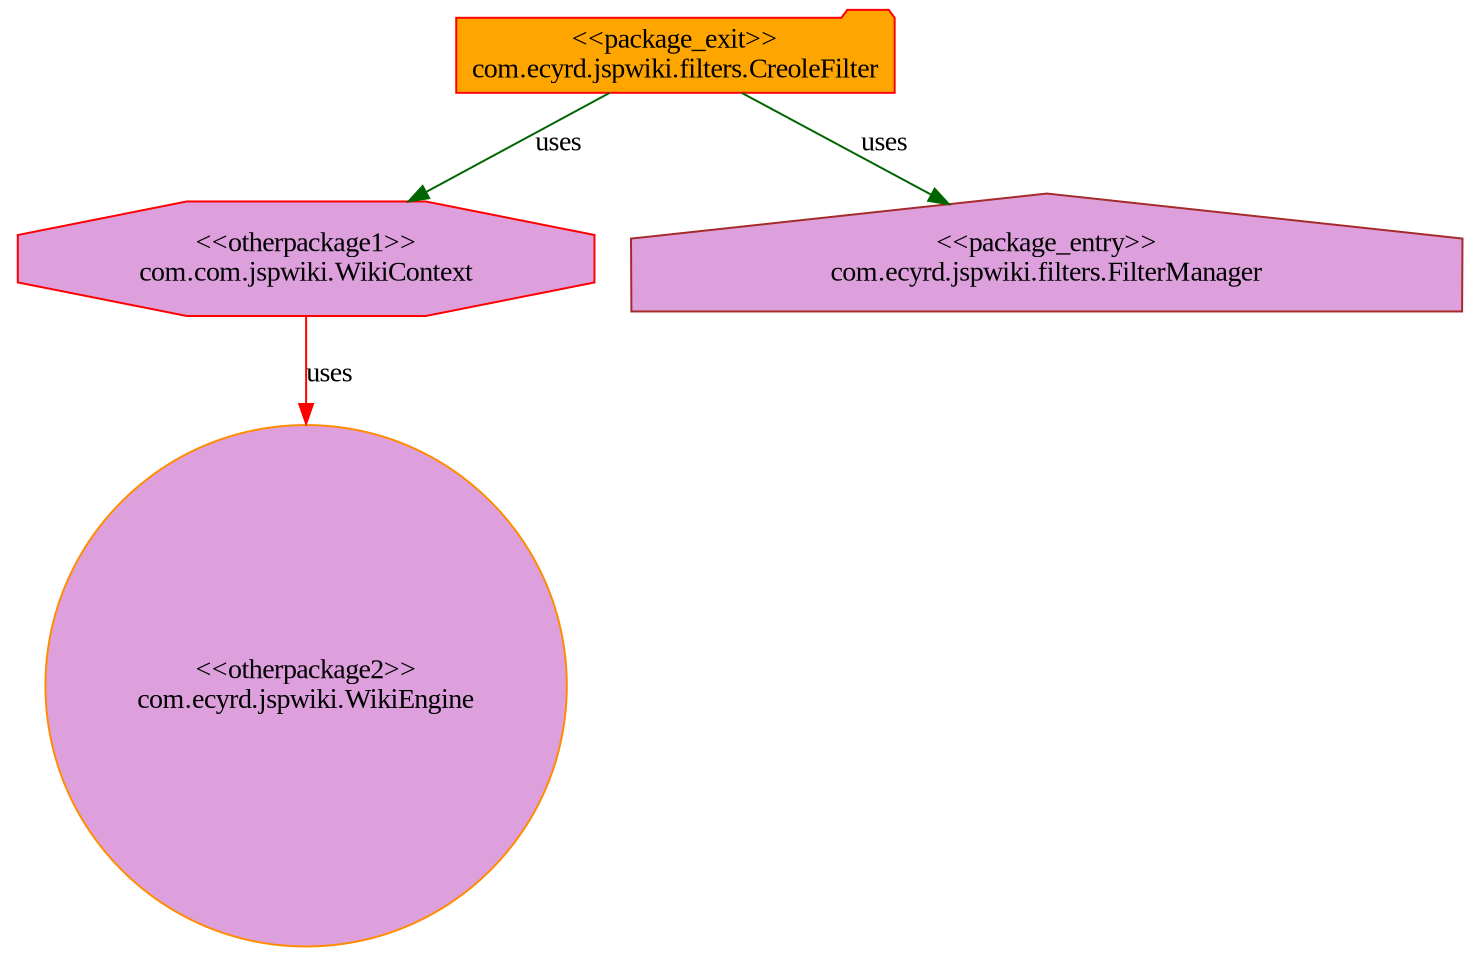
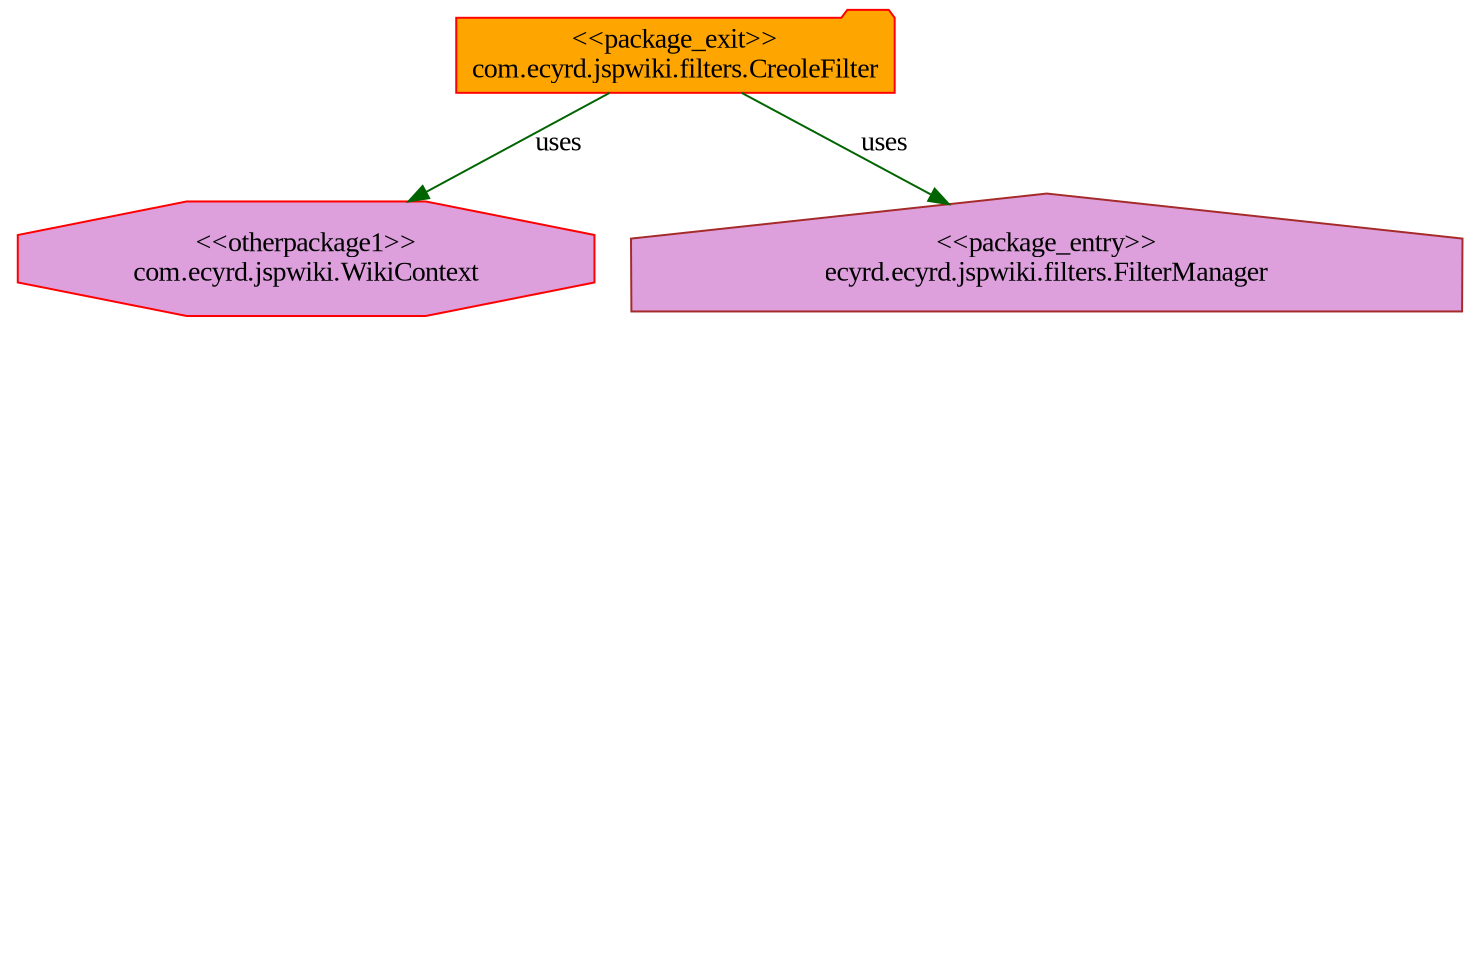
(306, 259) -> (306, 259)
(1047, 259) -> (1047, 259)
(306, 686) -> none
